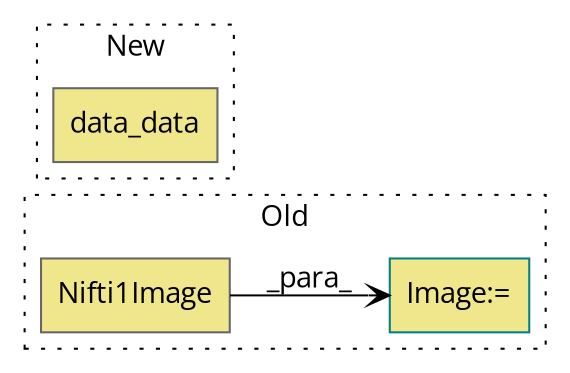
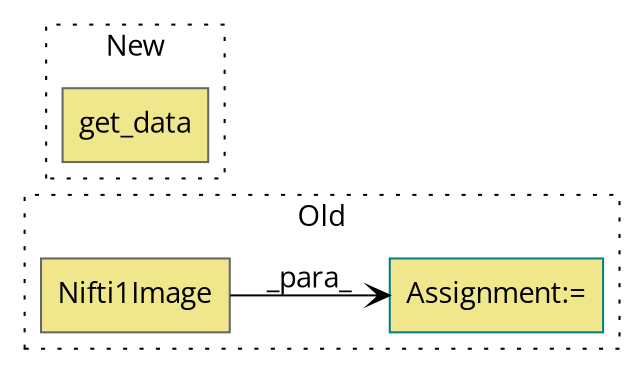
(135, 125) -> (135, 125)
(460, 295) -> (496, 295)
